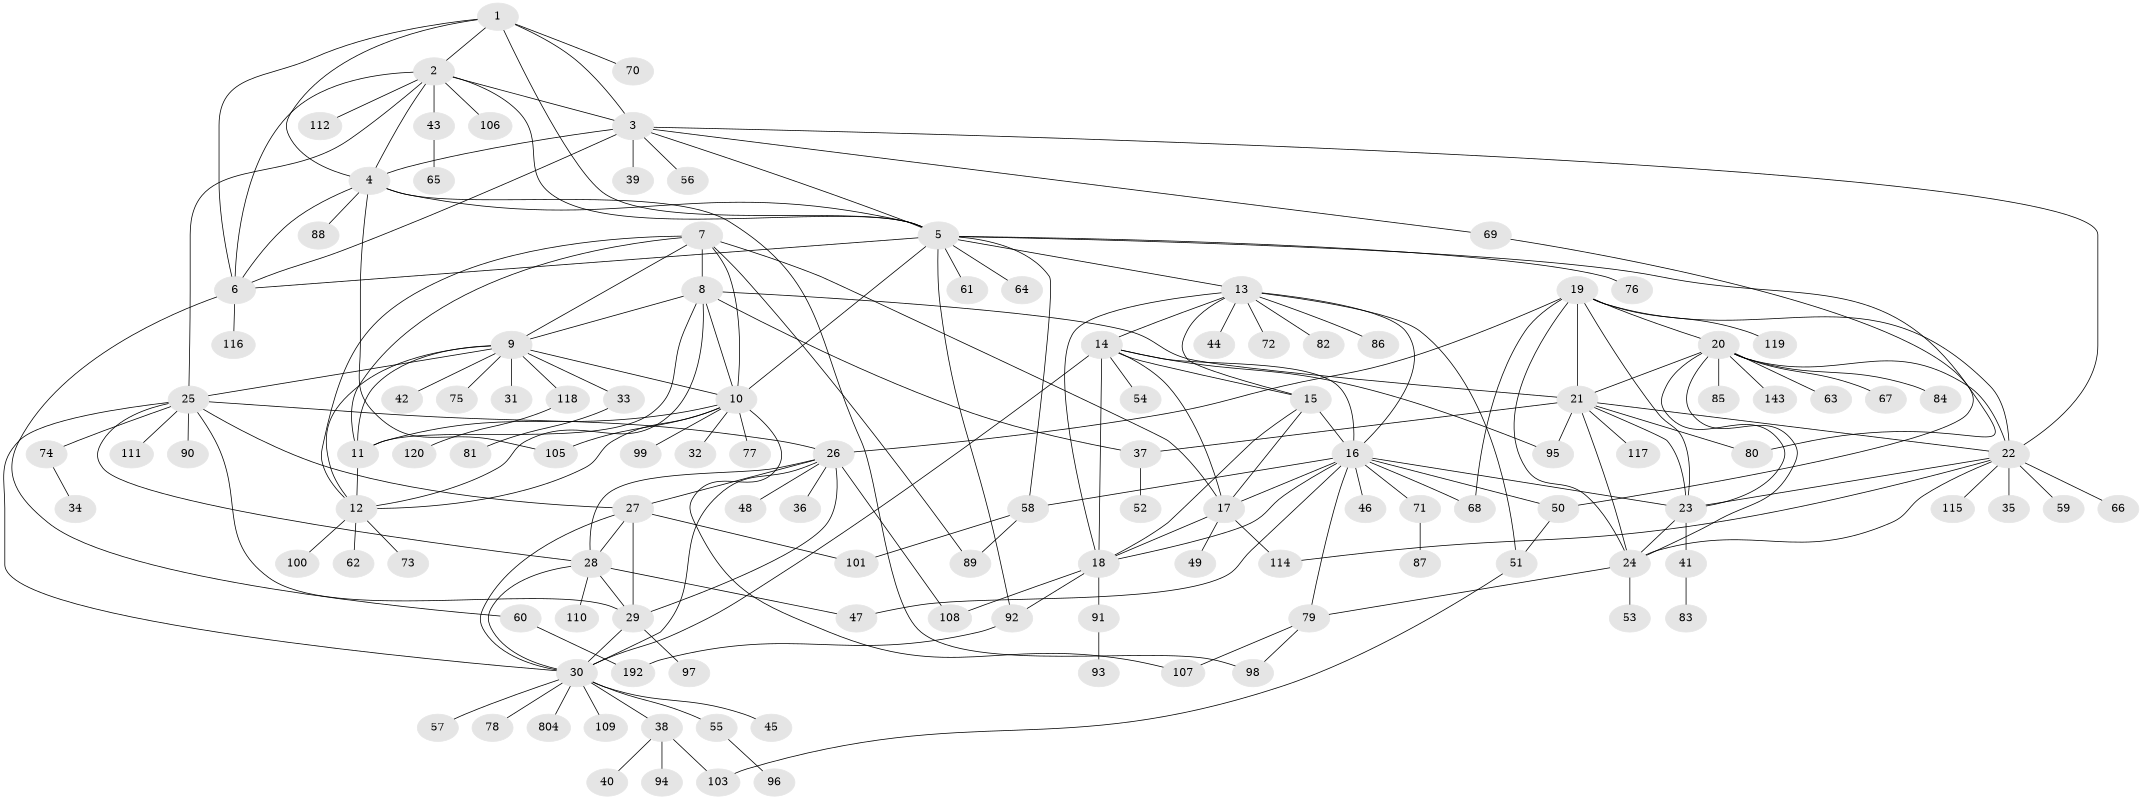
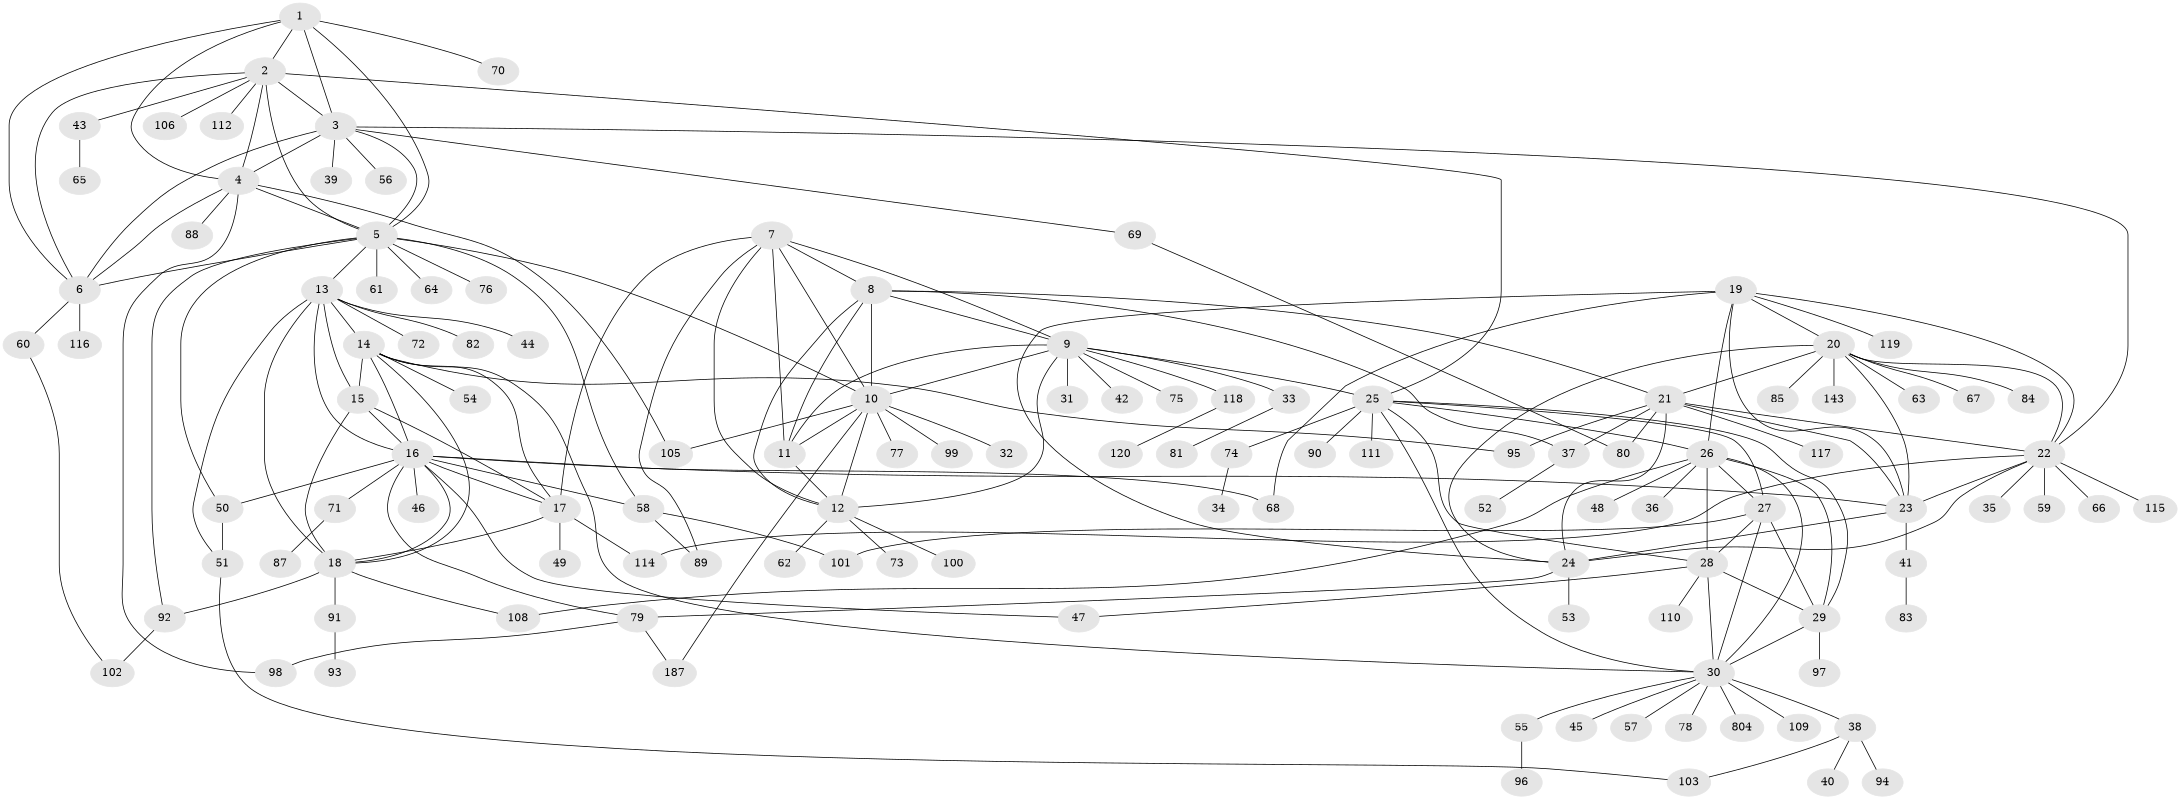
(1378, 345) -> none
(1577, 345) -> none
(633, 673) -> (112, 673)
(1183, 673) -> (675, 673)
